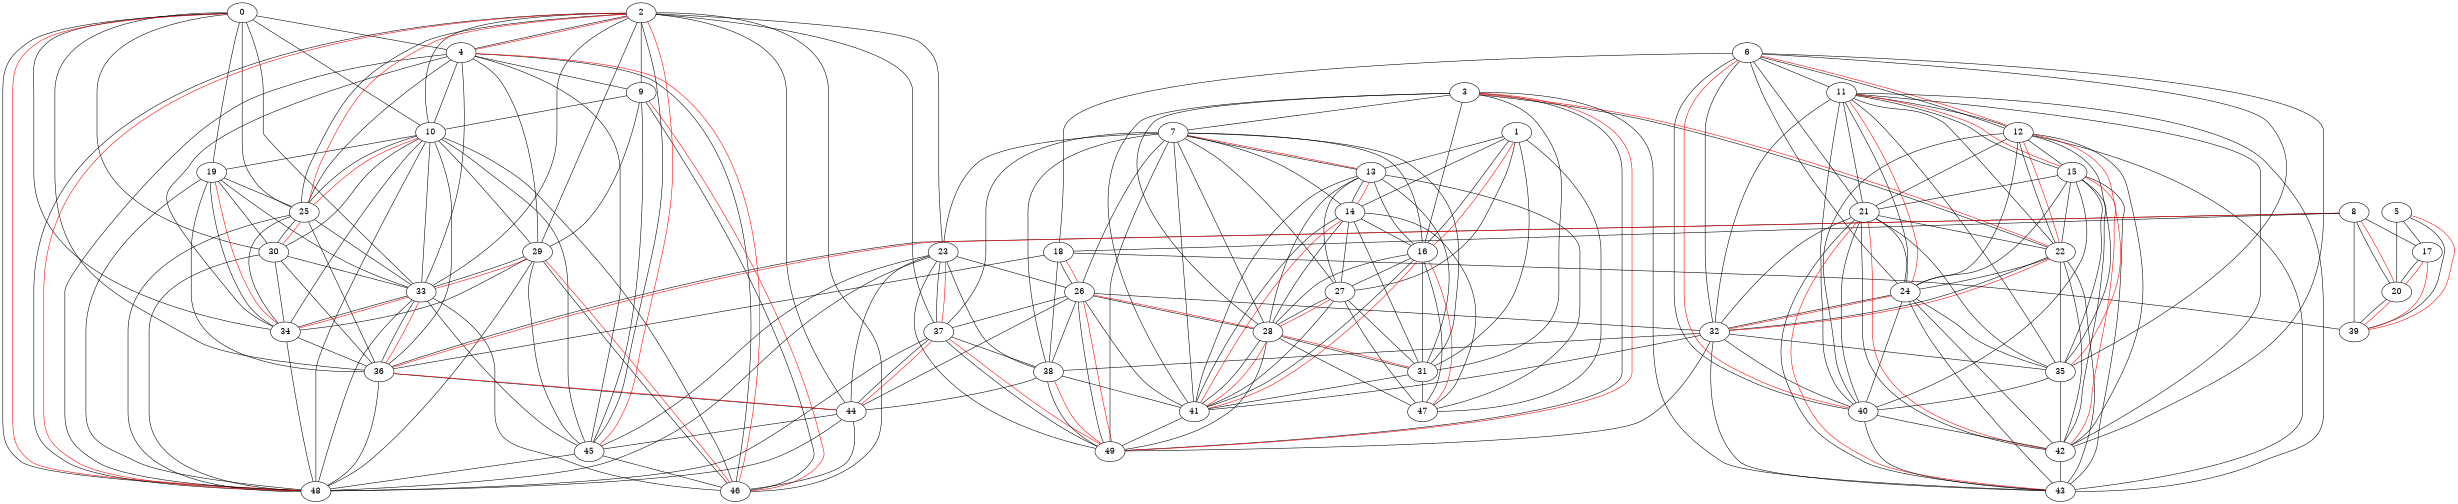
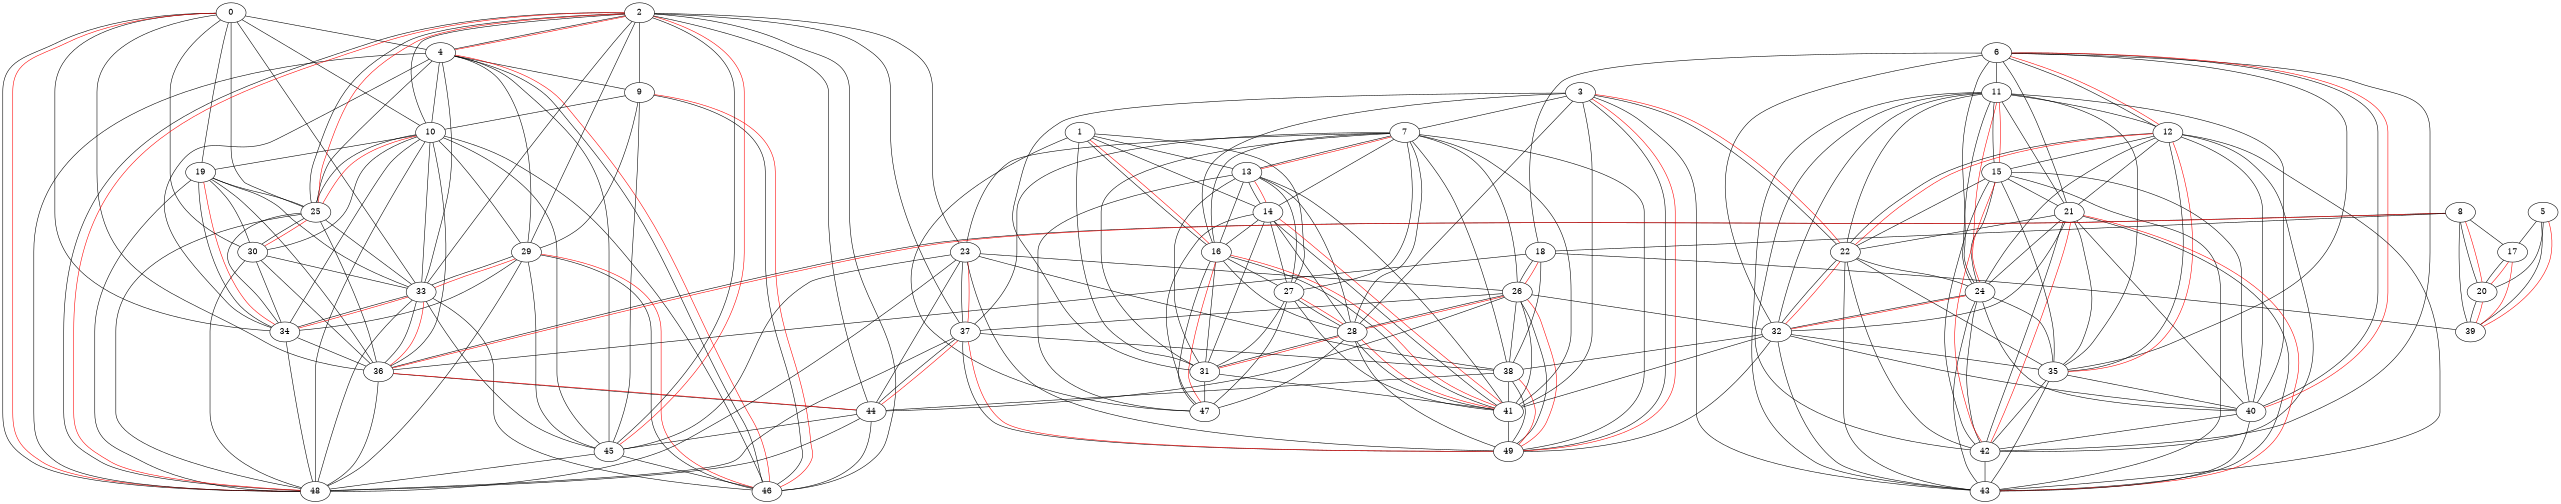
none -> (2022, 433)
